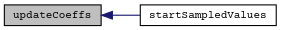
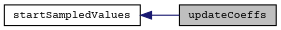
(126, 15) -> (166, 15)
